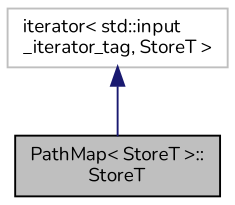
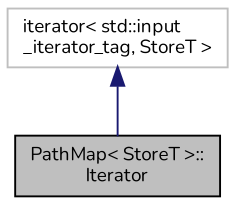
(118, 166) -> (118, 166)
